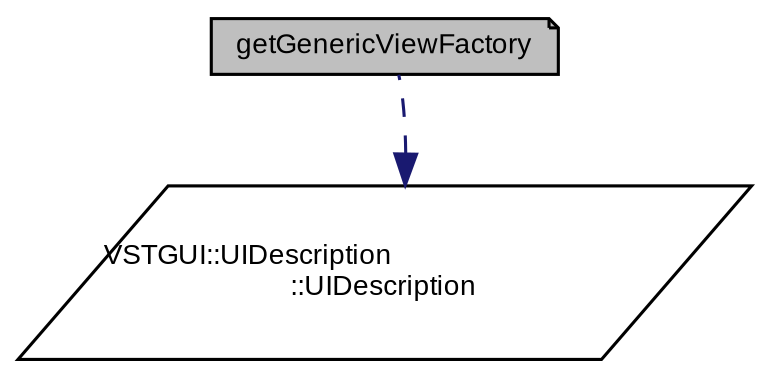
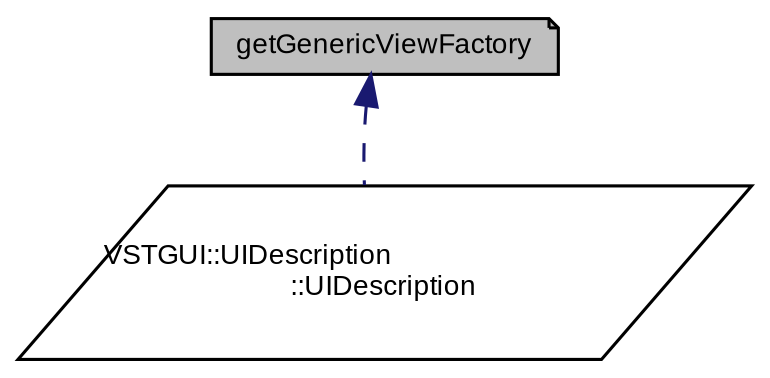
(404, 114) -> (364, 145)
